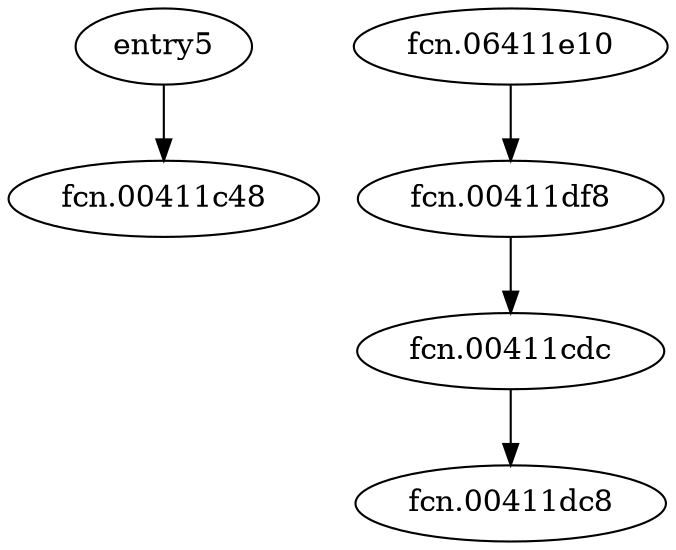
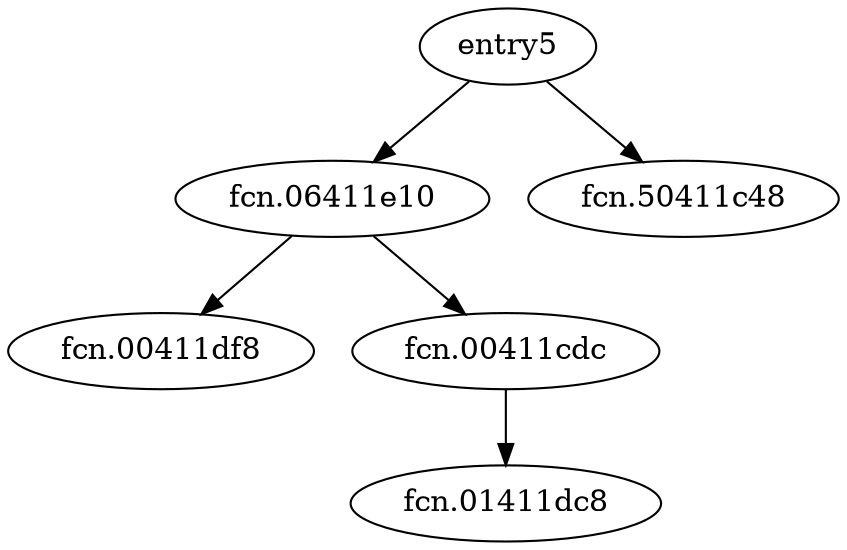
none -> (430, 115)
(164, 199) -> (684, 199)
(511, 265) -> (411, 268)
(511, 503) -> (506, 503)
